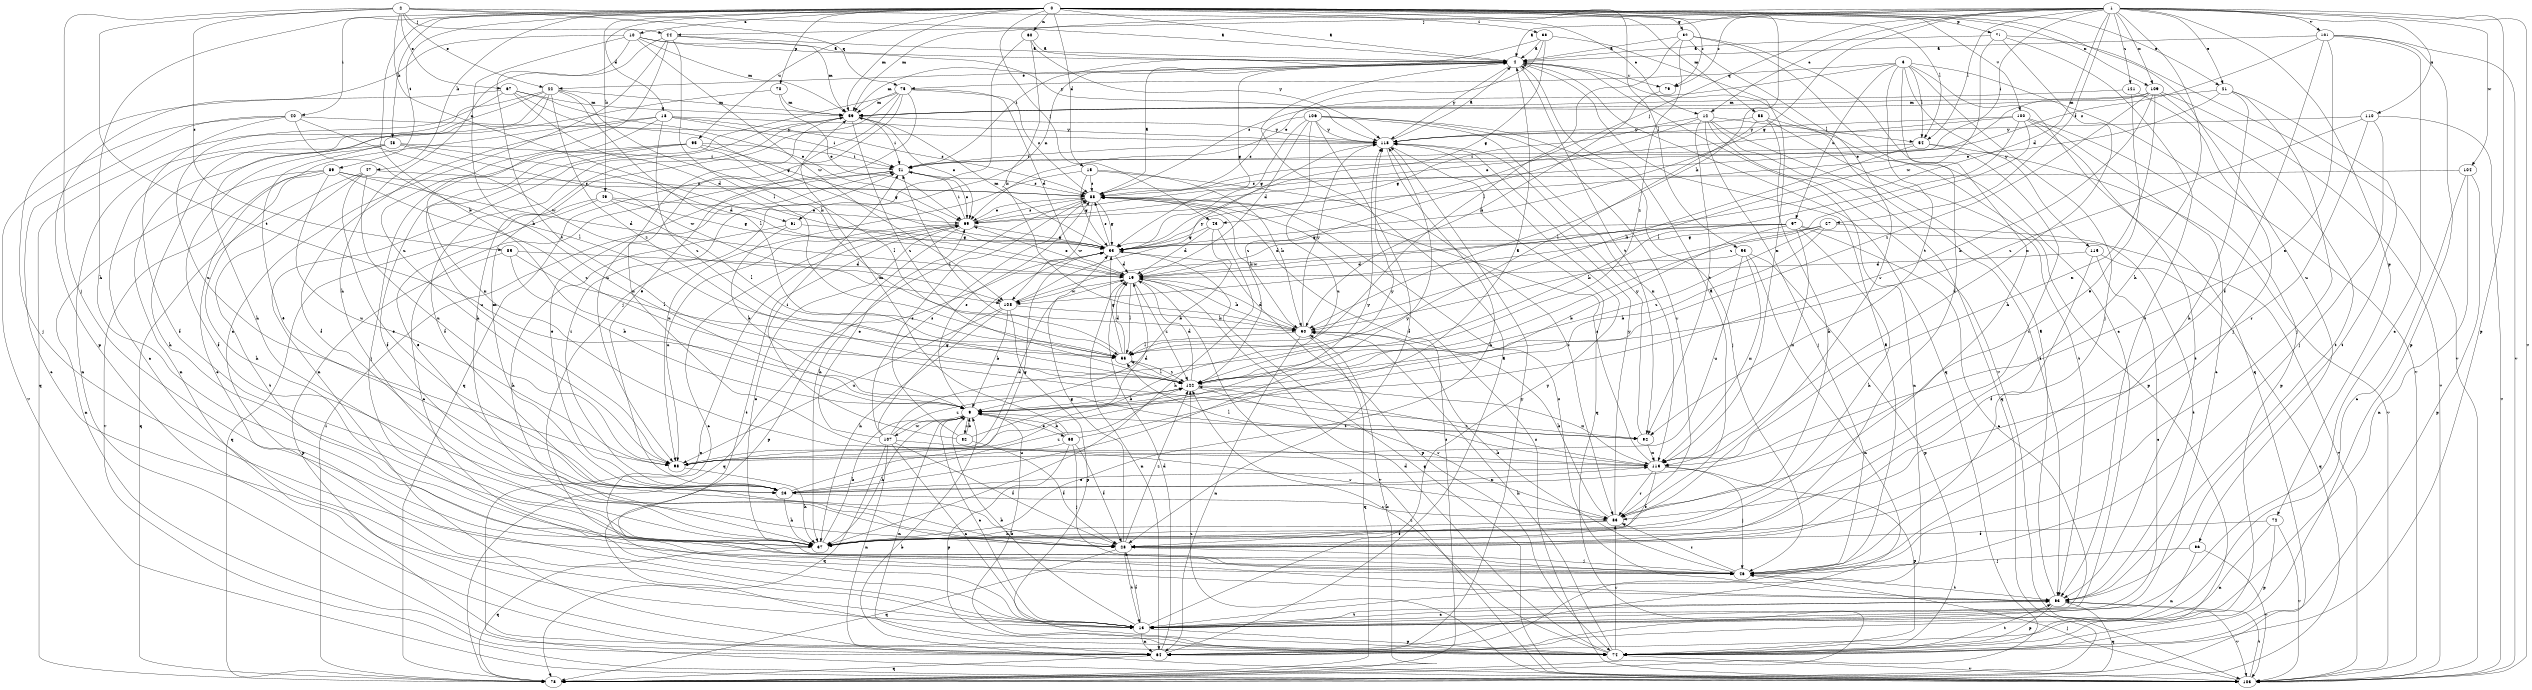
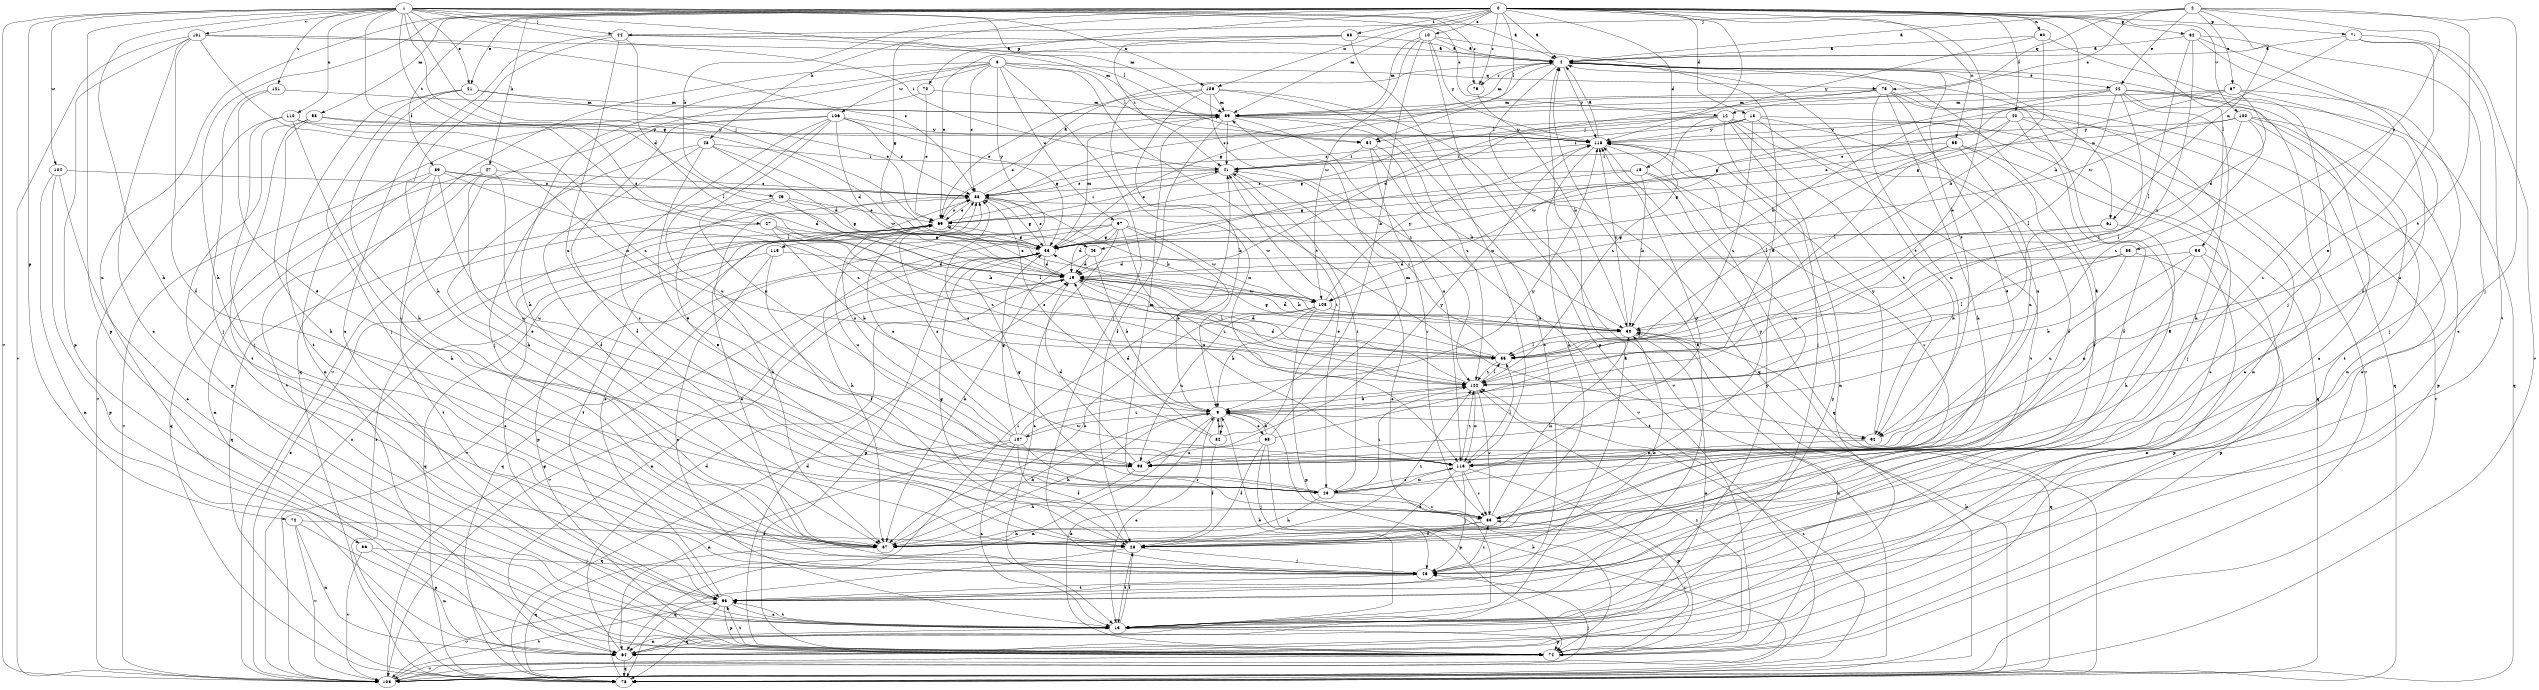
(343, 62) -> (2019, 62)
none -> (915, 80)
(1169, 241) -> (1561, 199)
